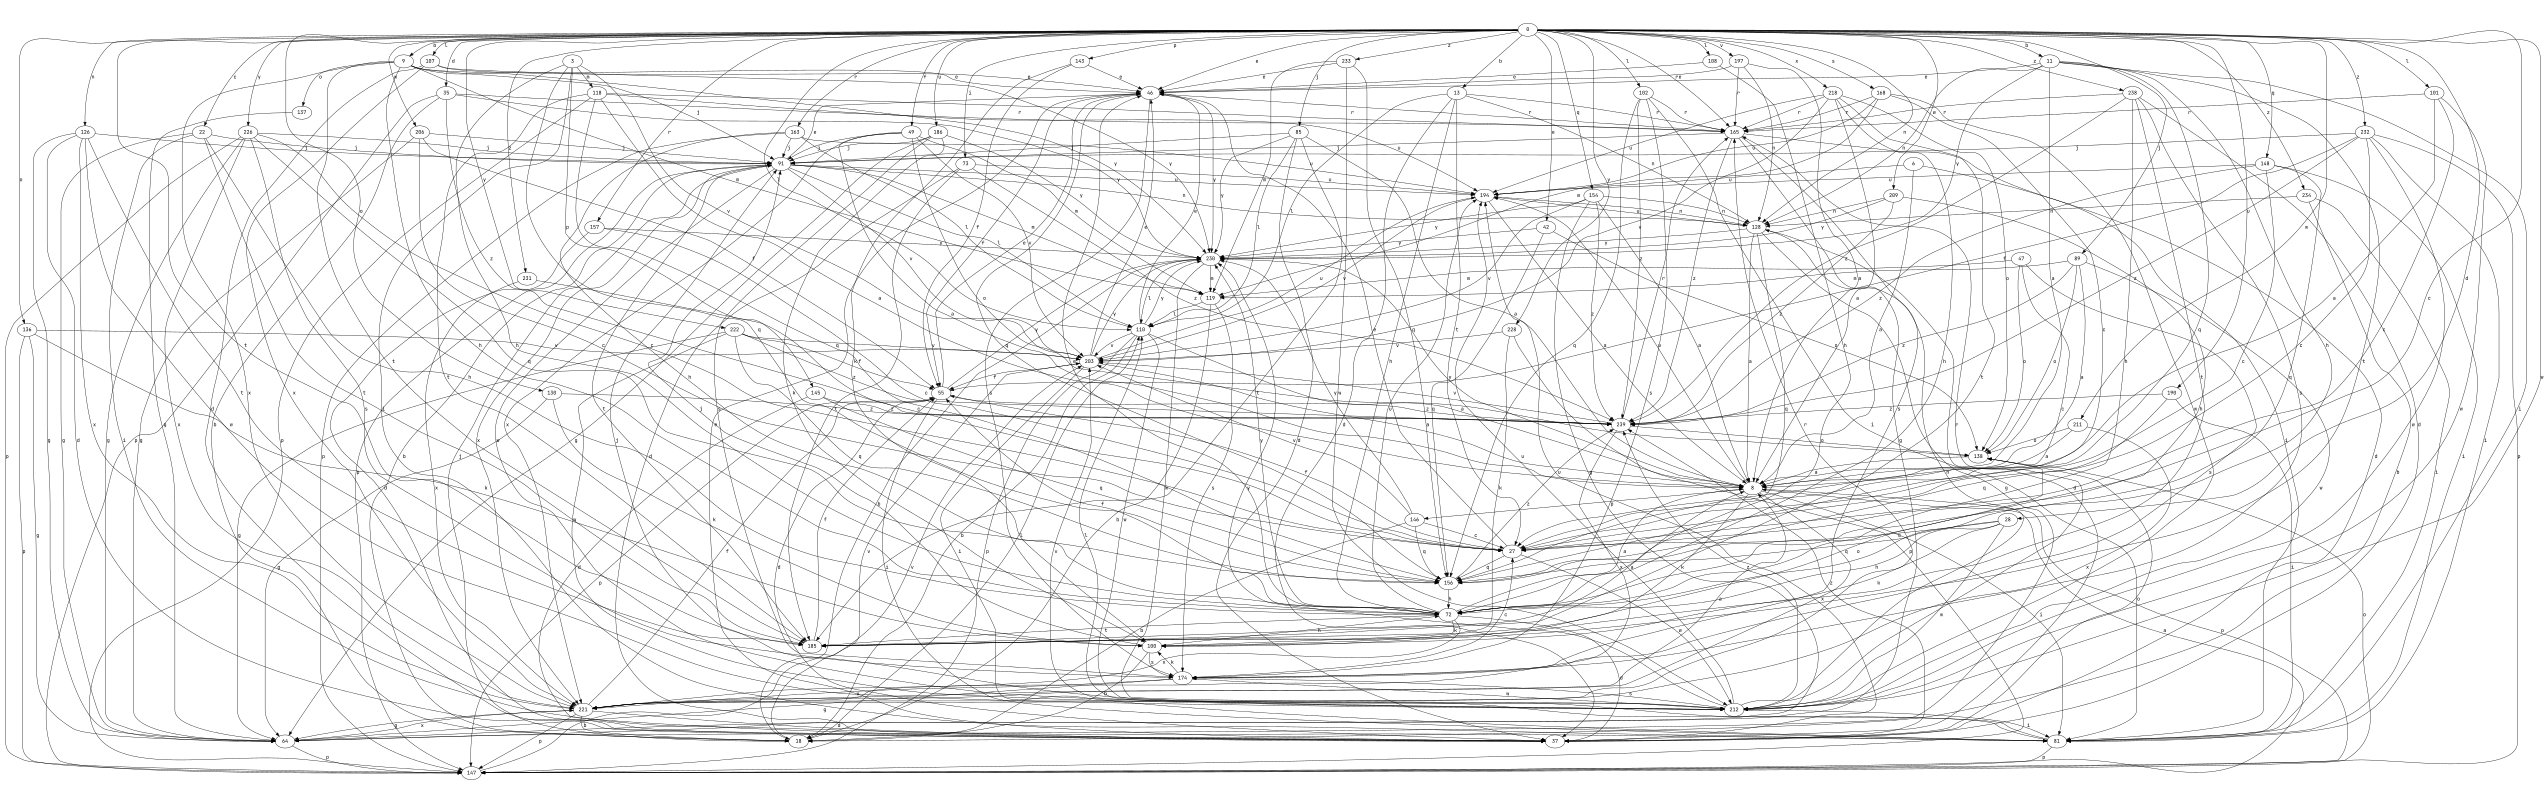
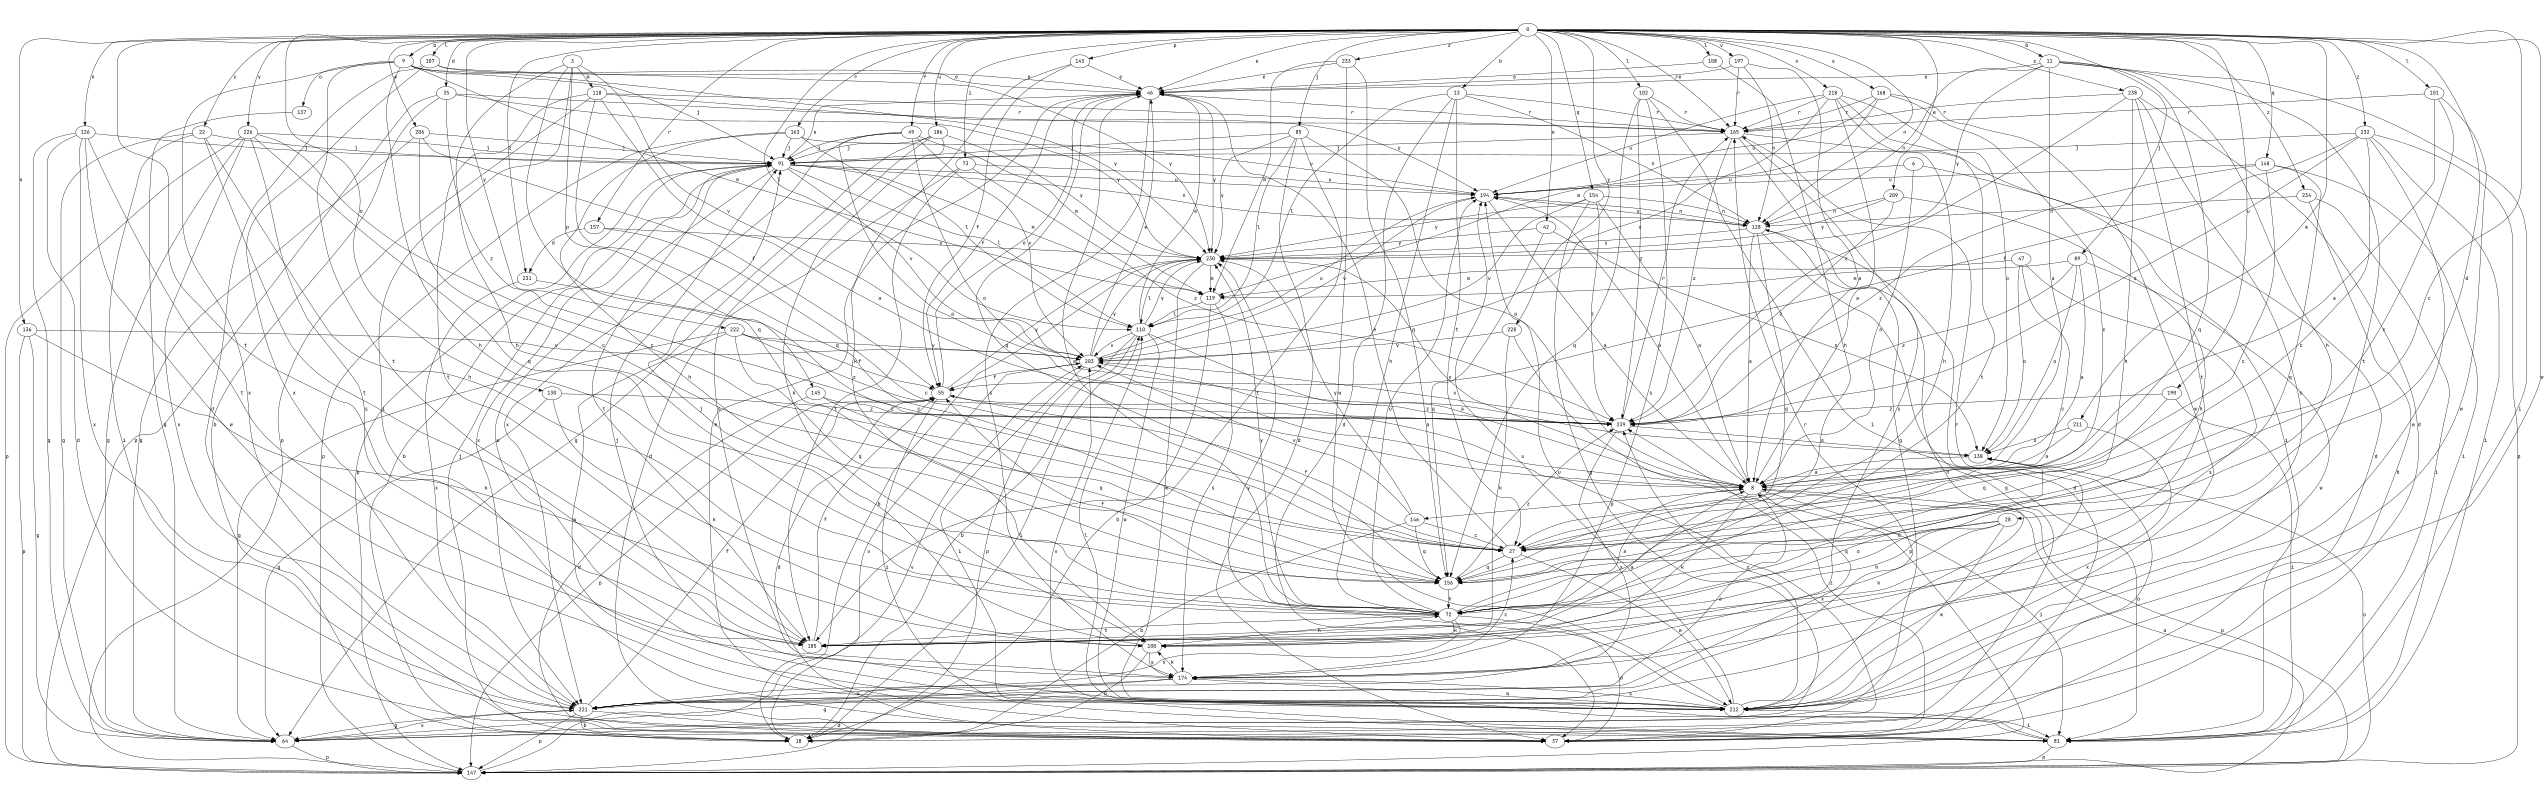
(522, 706) -> (552, 240)
